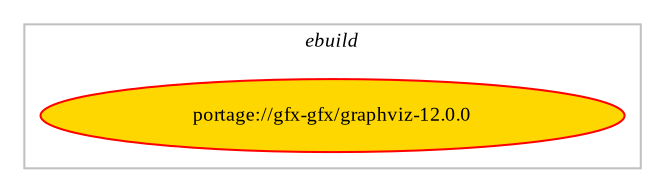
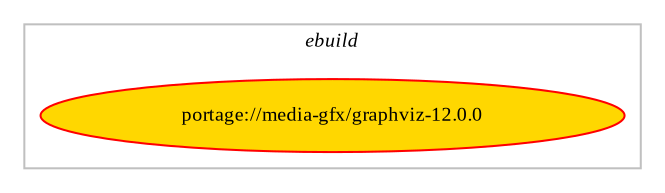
(333, 116) -> (333, 116)
